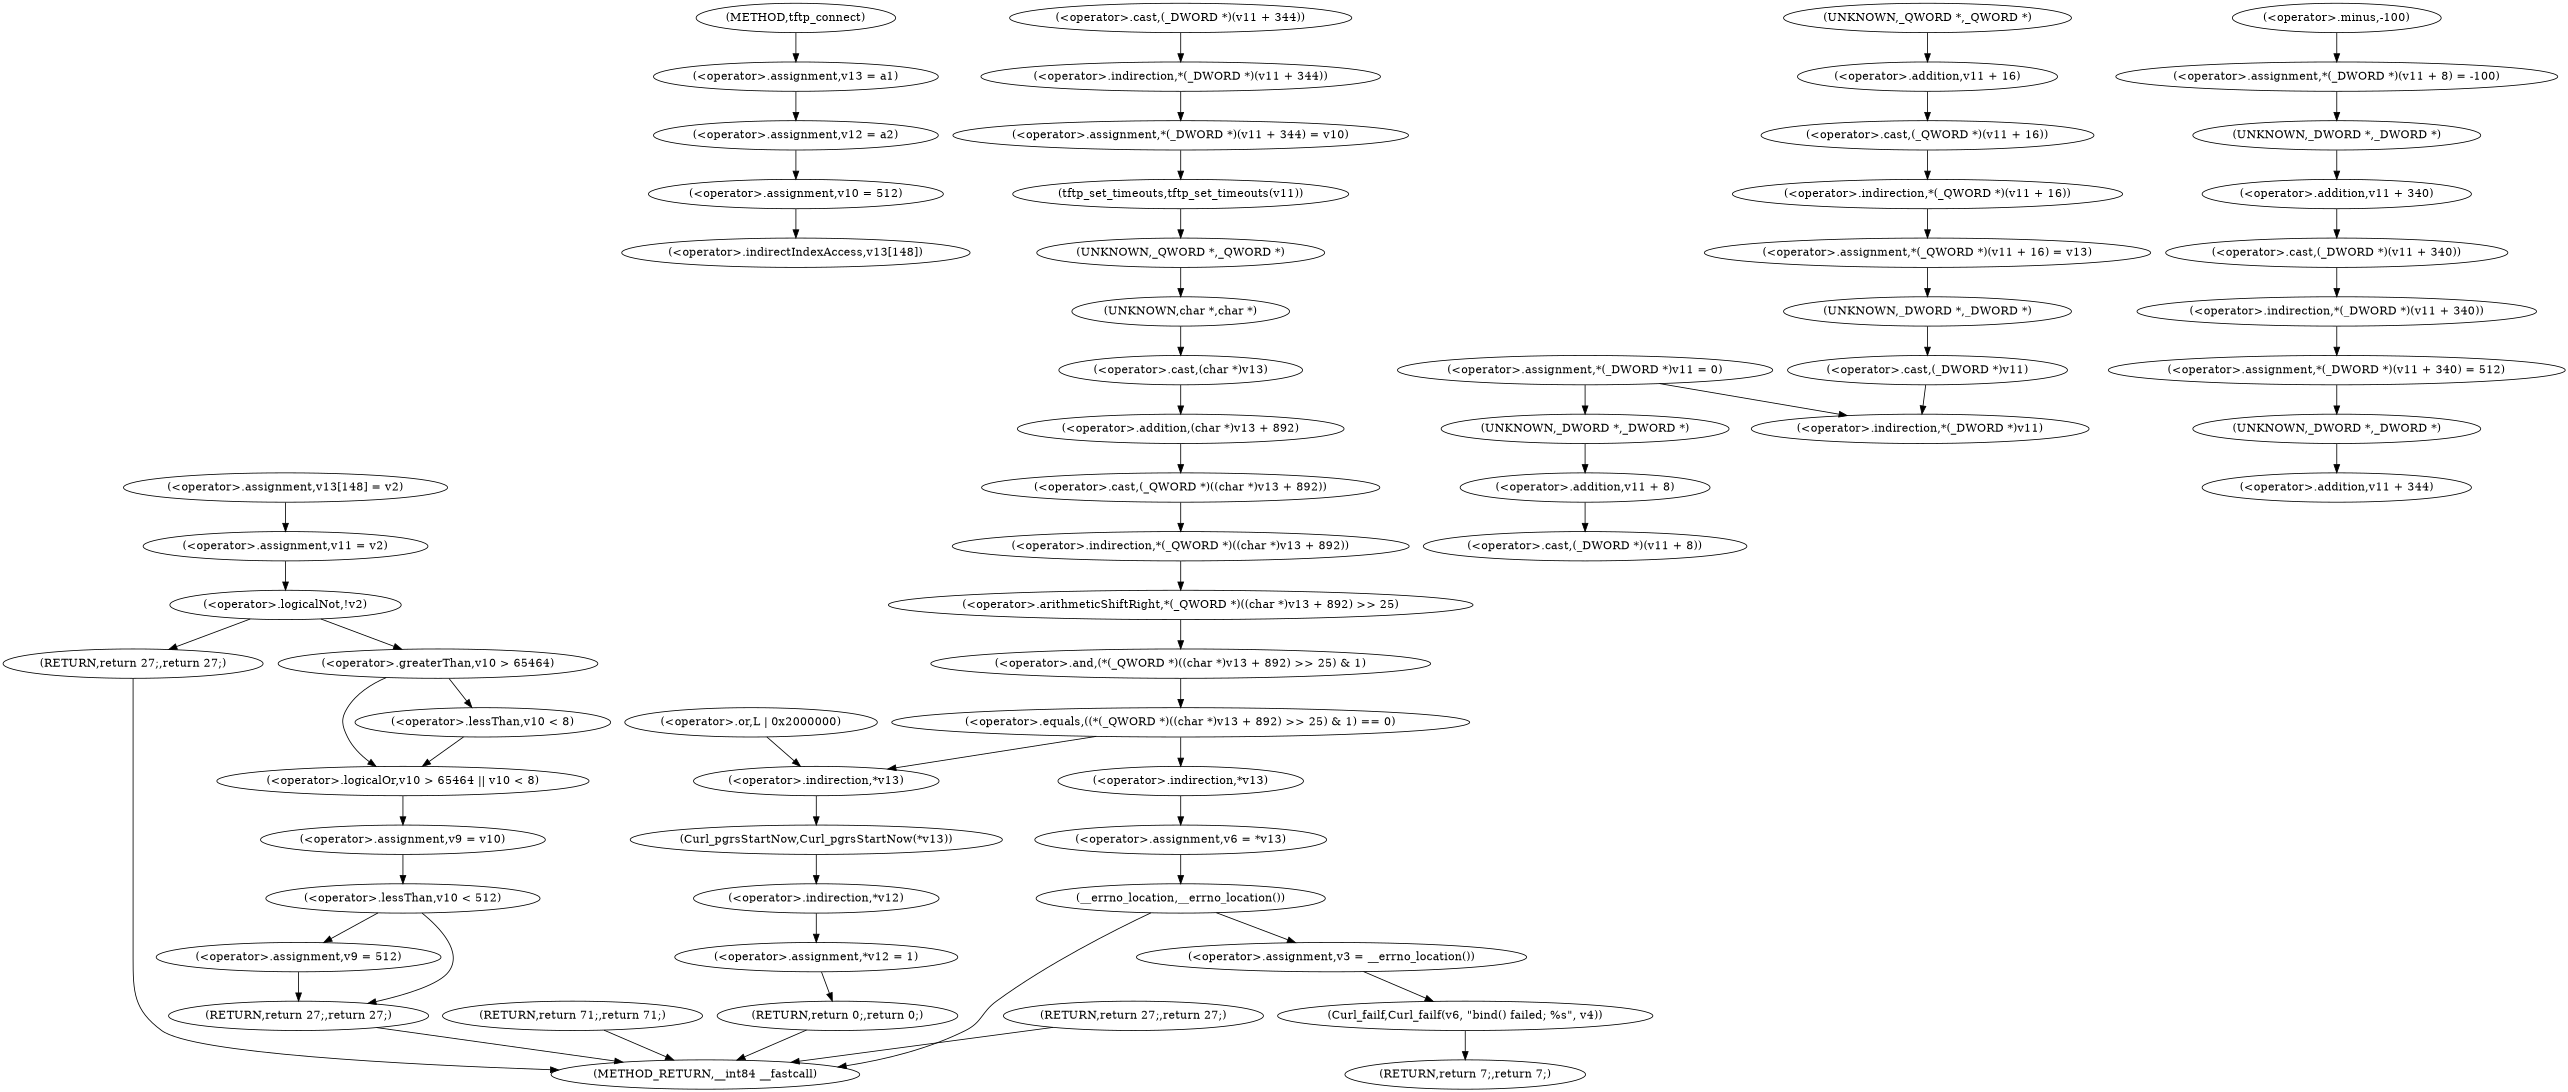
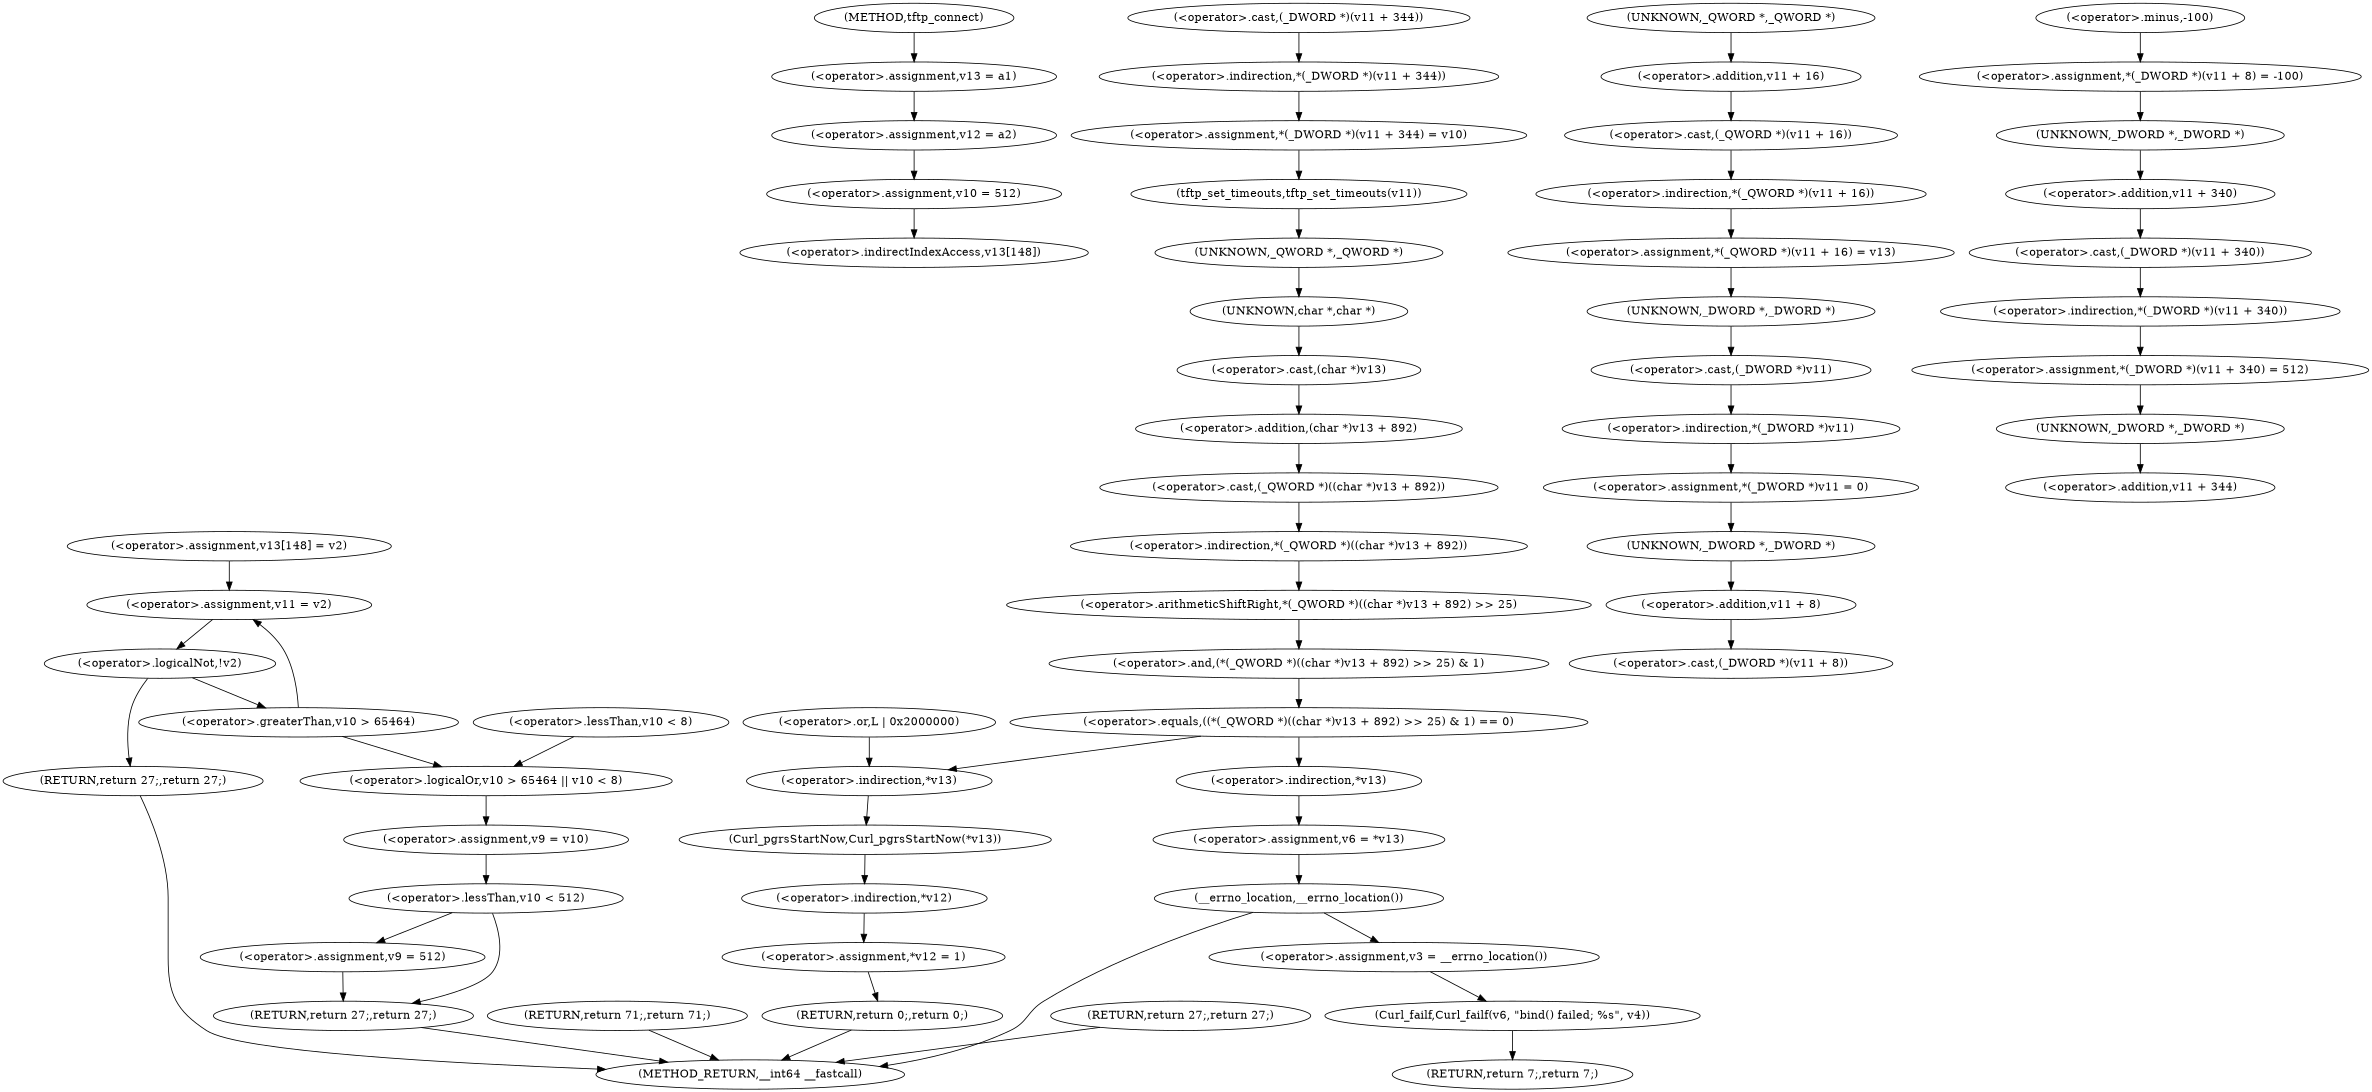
(1749, 399) -> (1731, 454)
(458, 690) -> (289, 661)
(705, 1075) -> (750, 1075)
